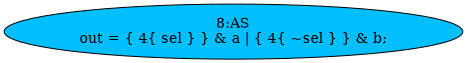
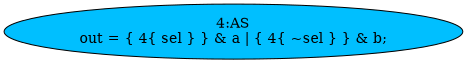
(233, 32) -> (233, 32)
